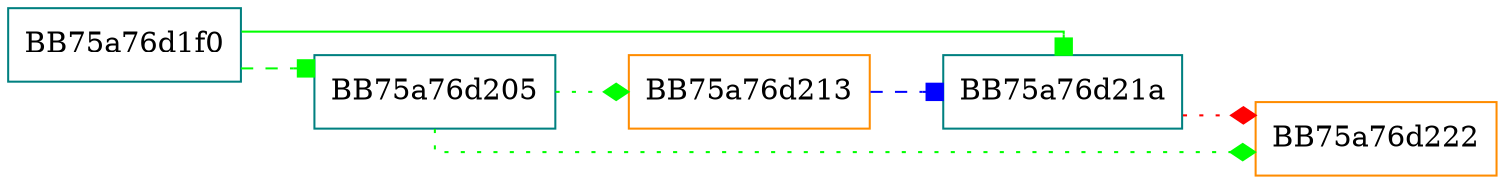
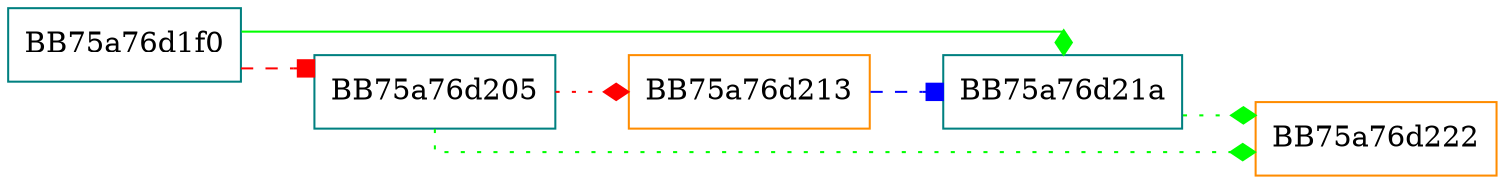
(654, 32) -> (654, 32)
(267, 68) -> (267, 68)
(580, 92) -> (580, 92)
(1207, 115) -> (1207, 115)
